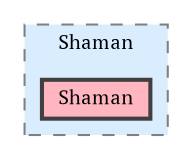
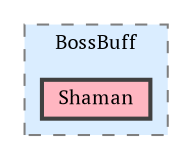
(96, 44) -> (96, 44)
